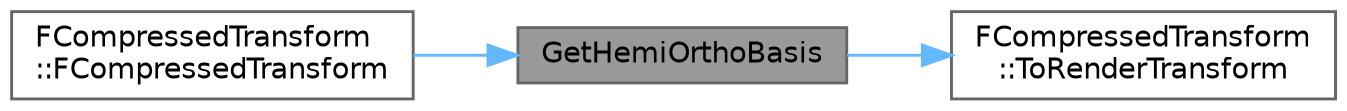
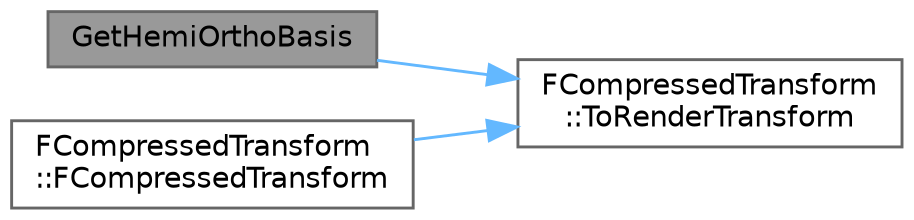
(451, 55) -> (451, 135)
